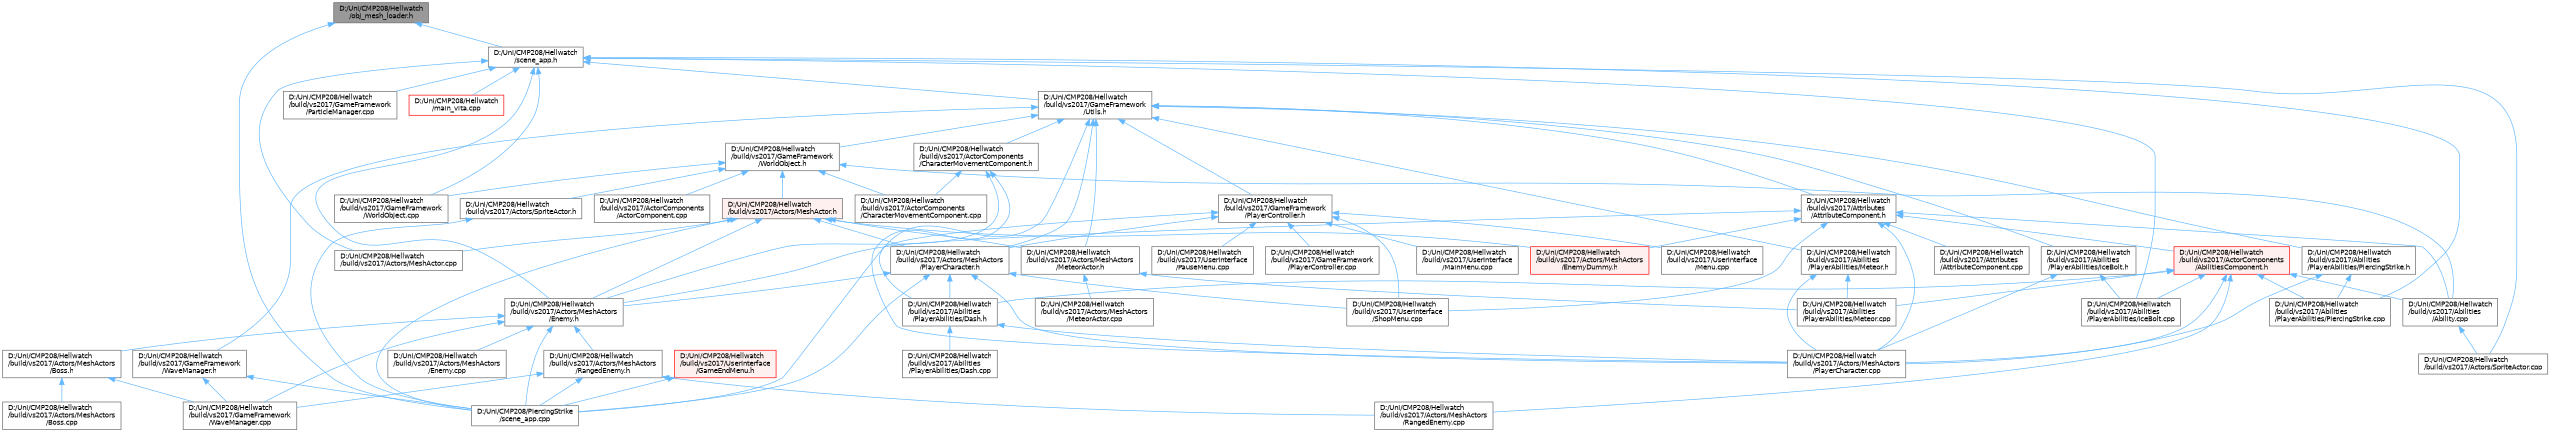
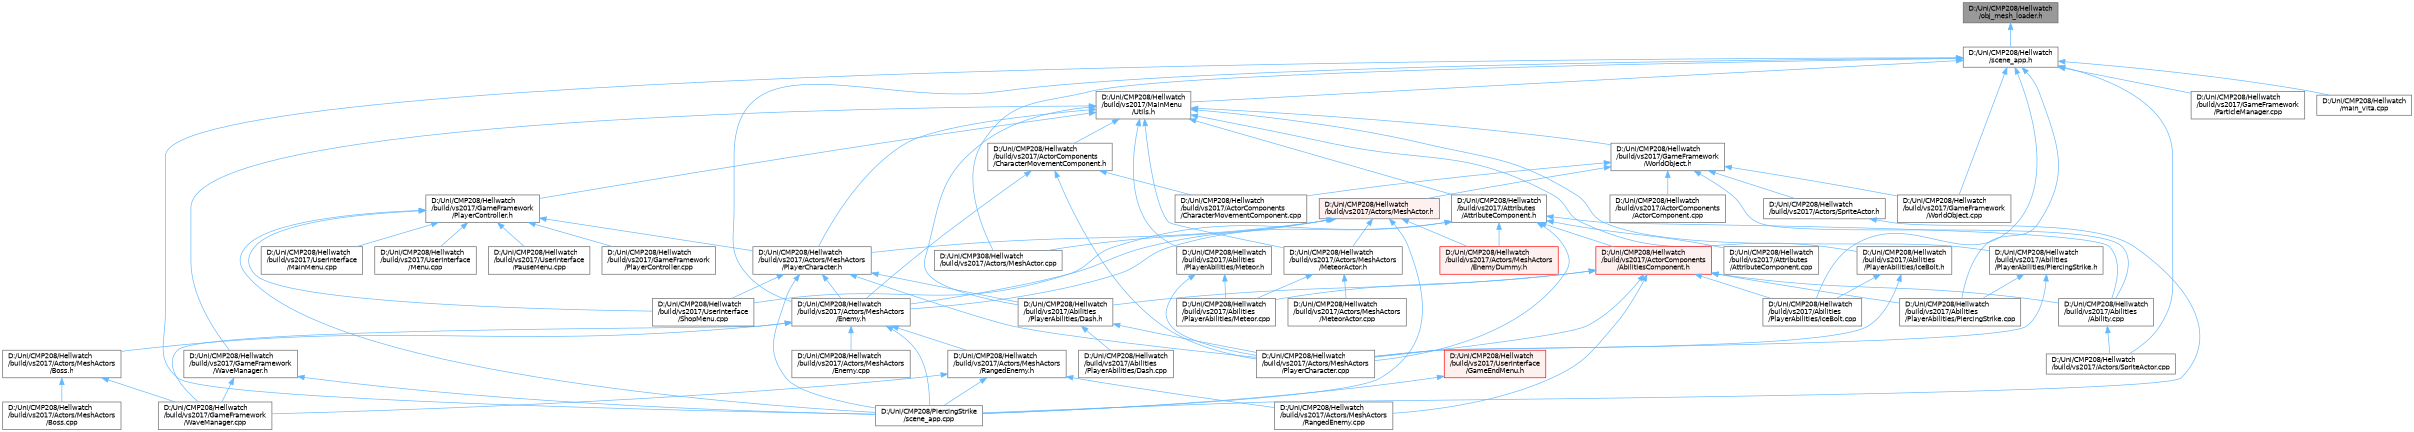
(456, 105) -> (2364, 105)
(1095, 105) -> (1143, 105)
(399, 260) -> (998, 260)
(249, 264) -> (594, 89)
